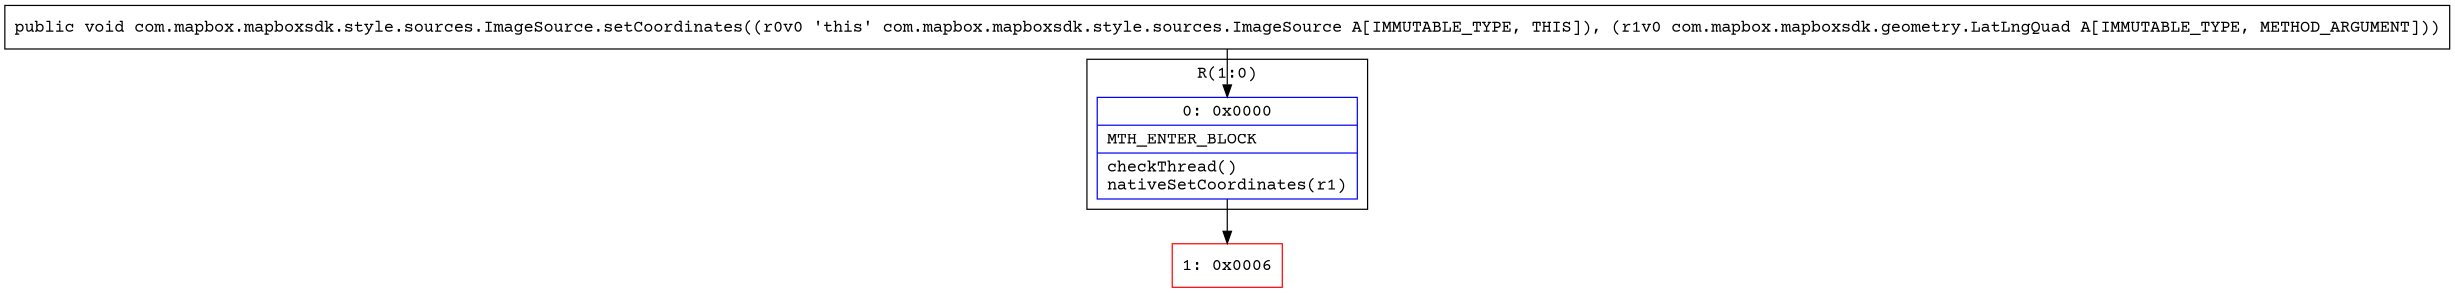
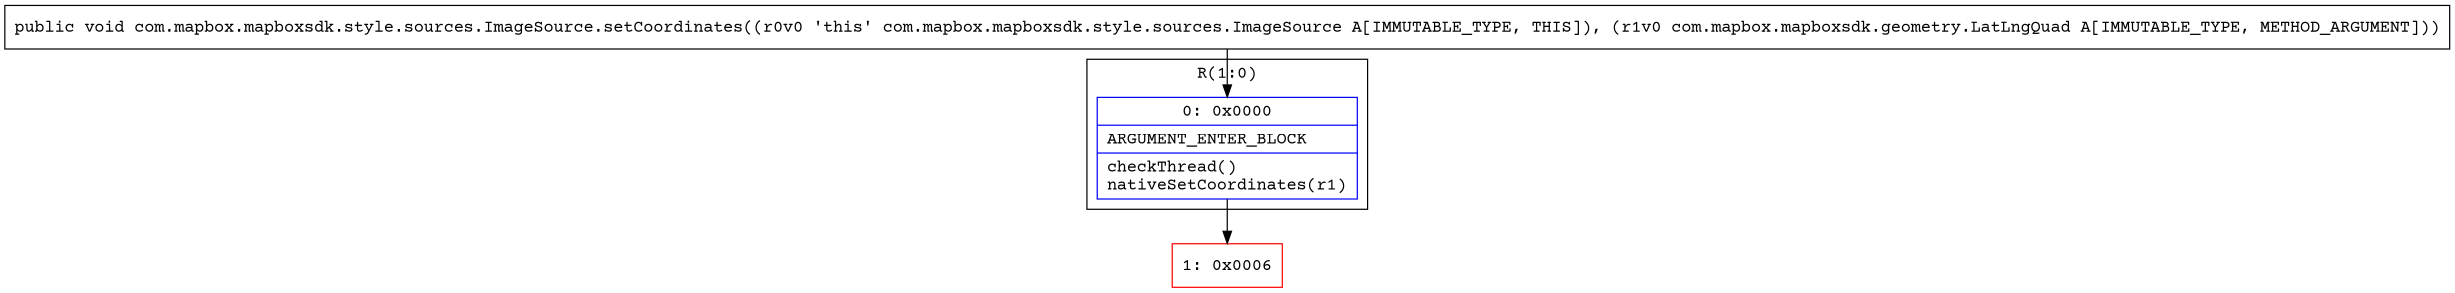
(1182, 139) -> (1207, 139)
